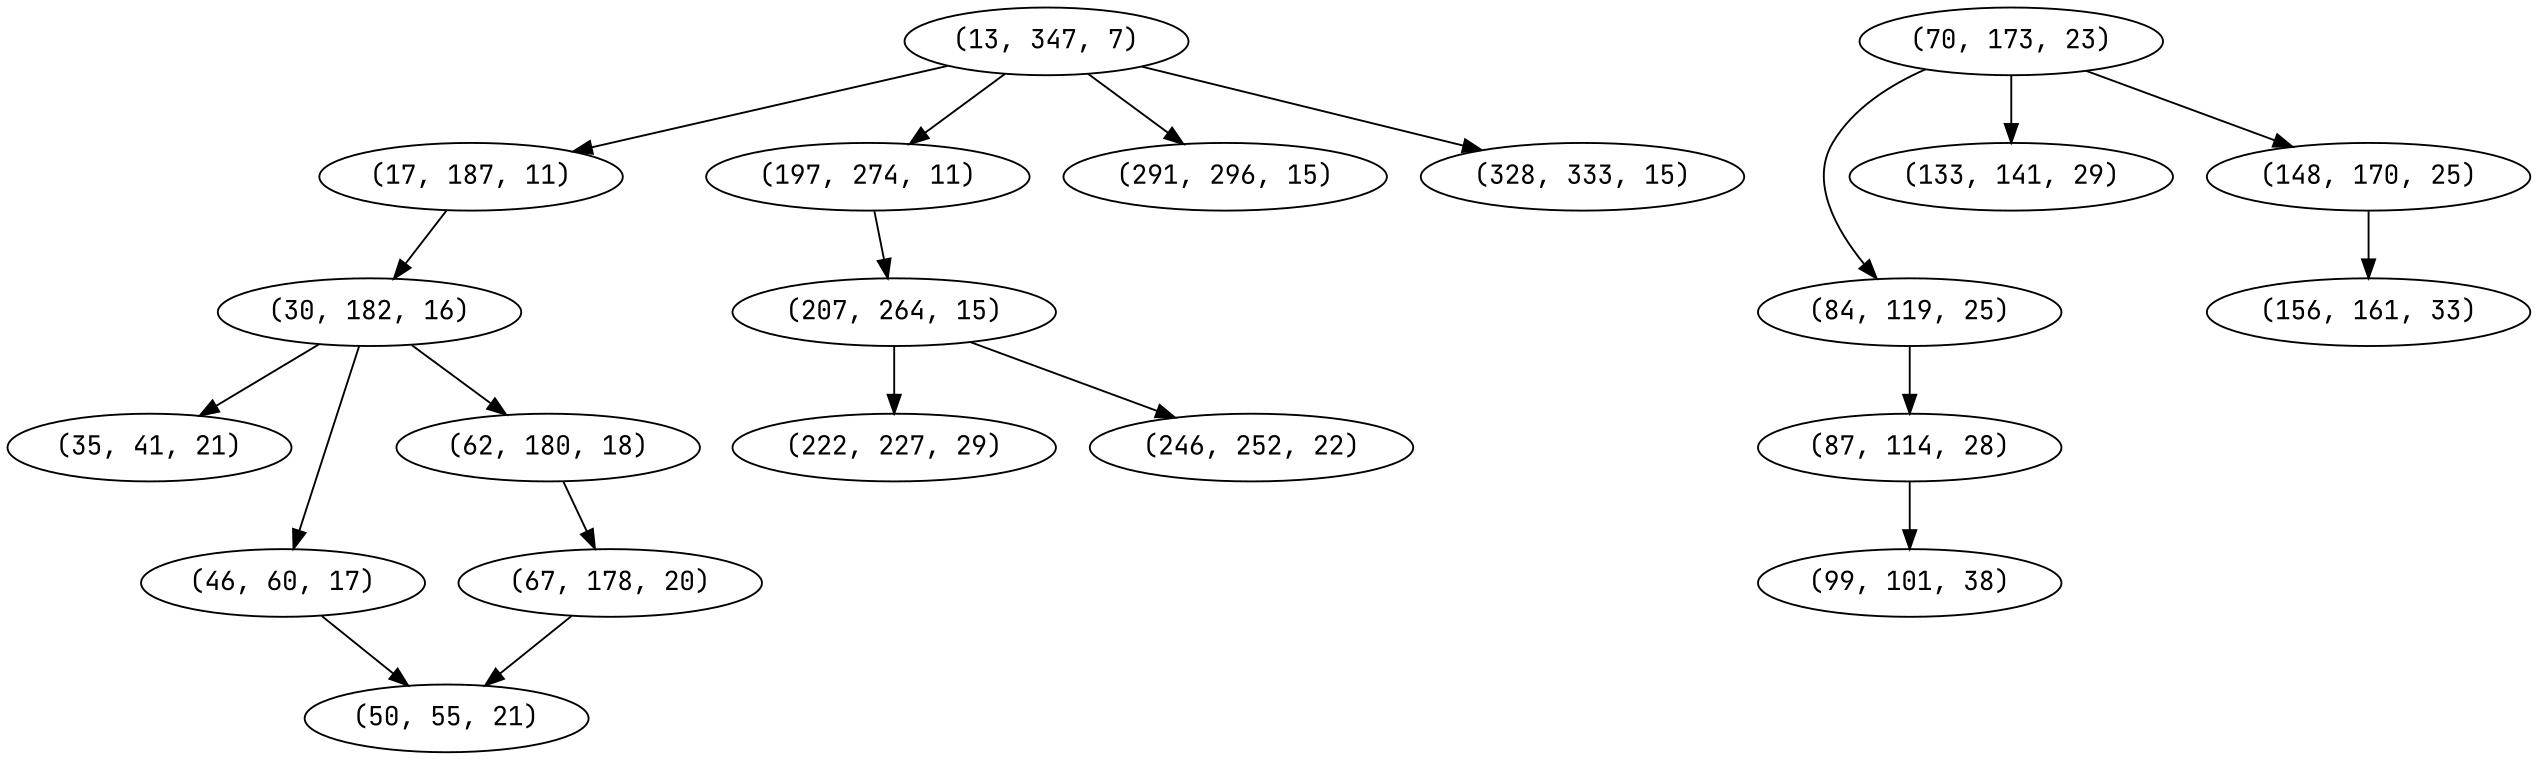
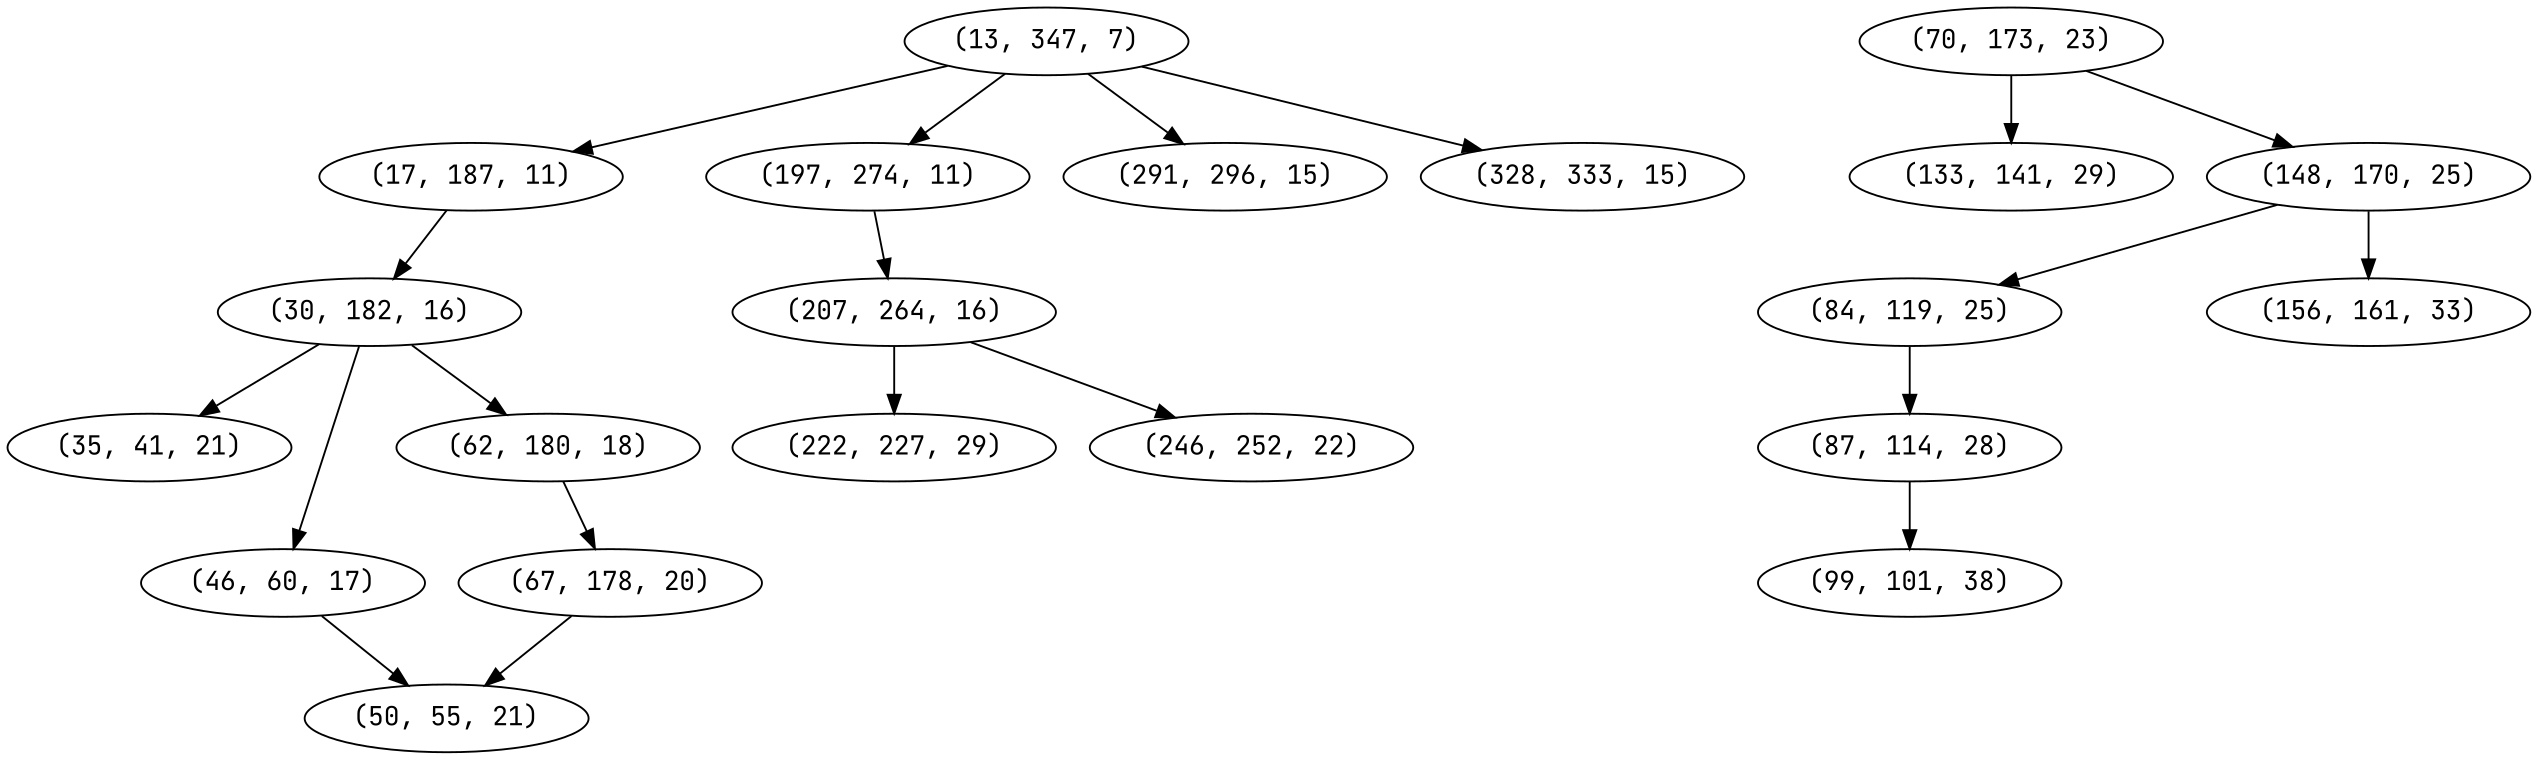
(1830, 149) -> (2147, 242)
(894, 312) -> (894, 312)
